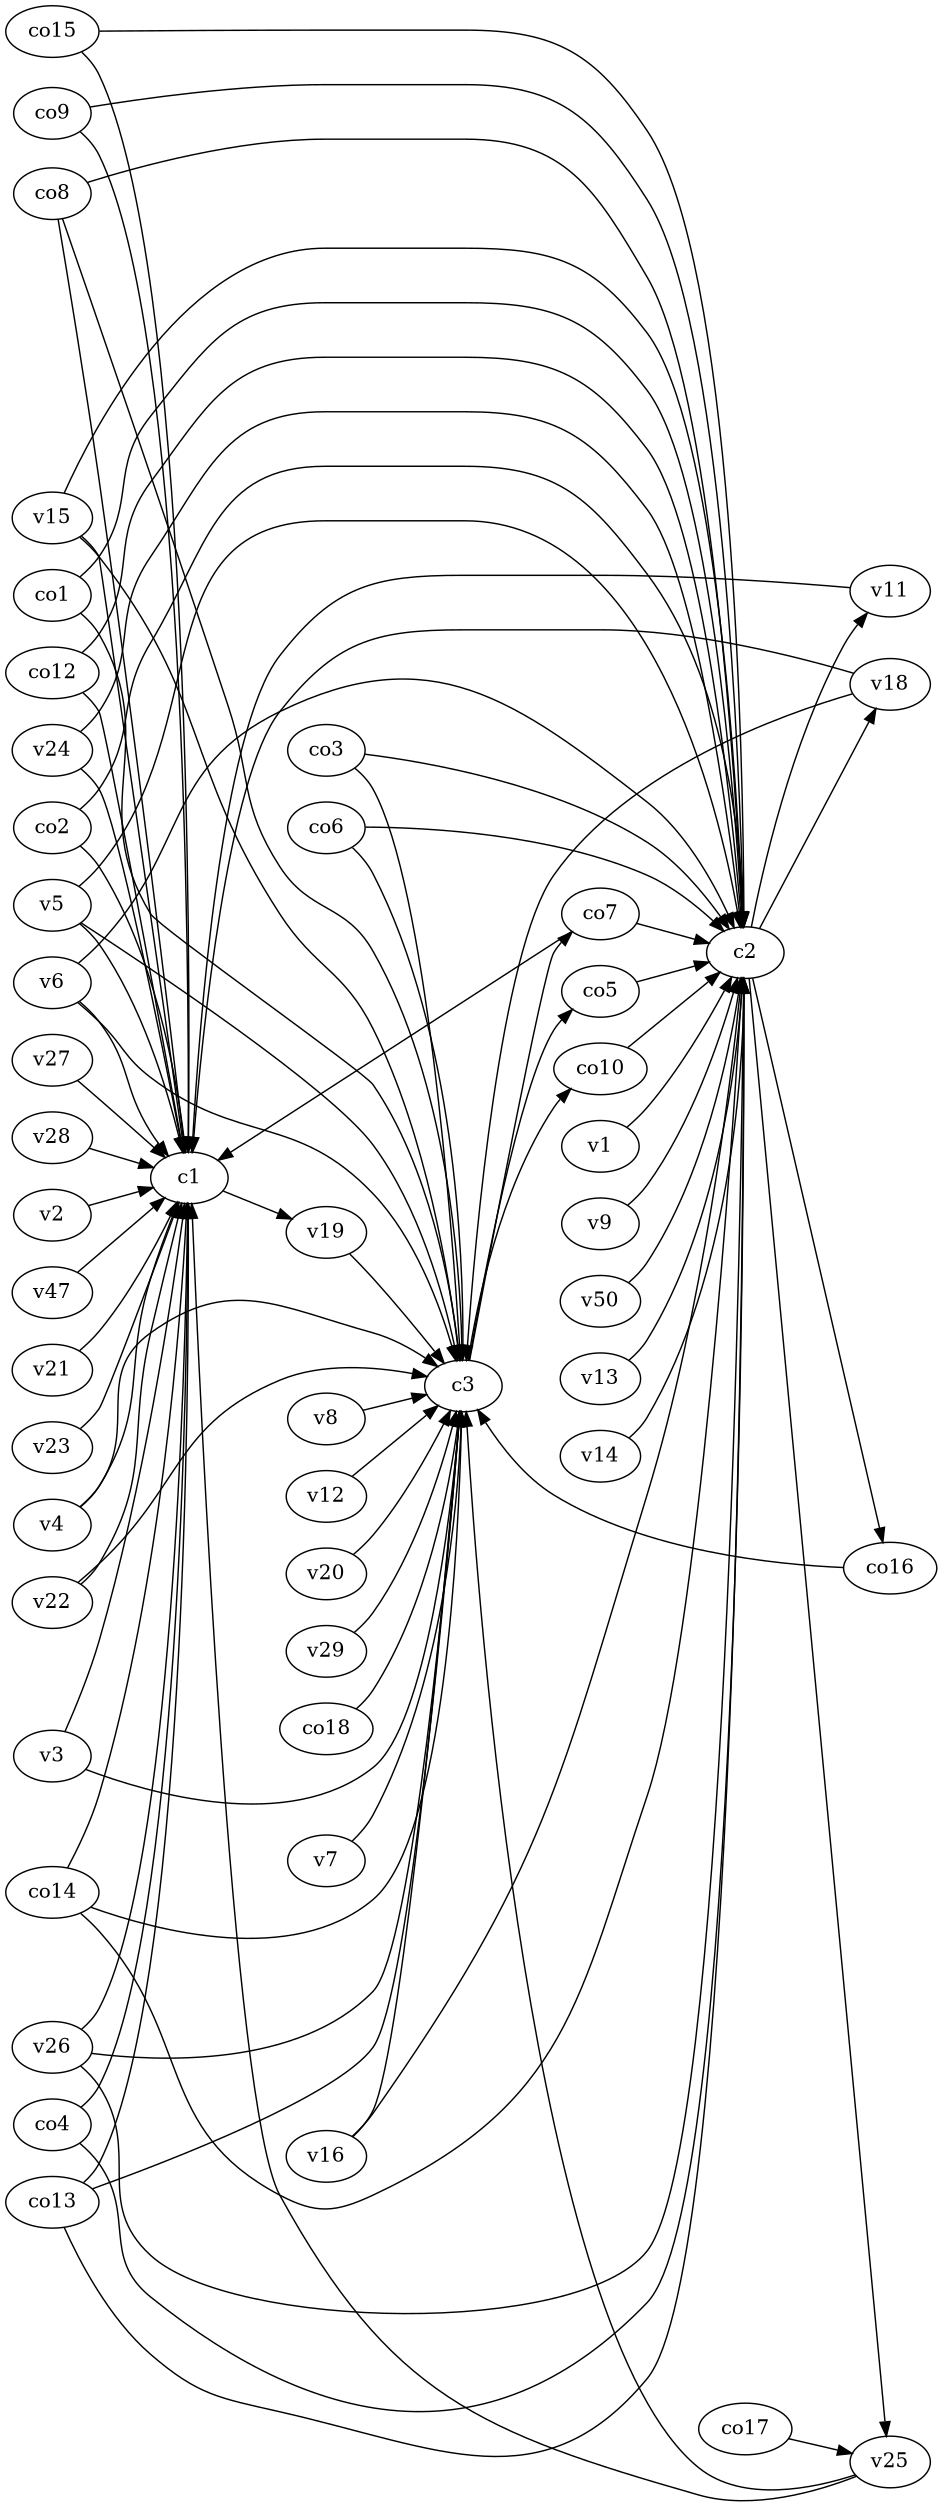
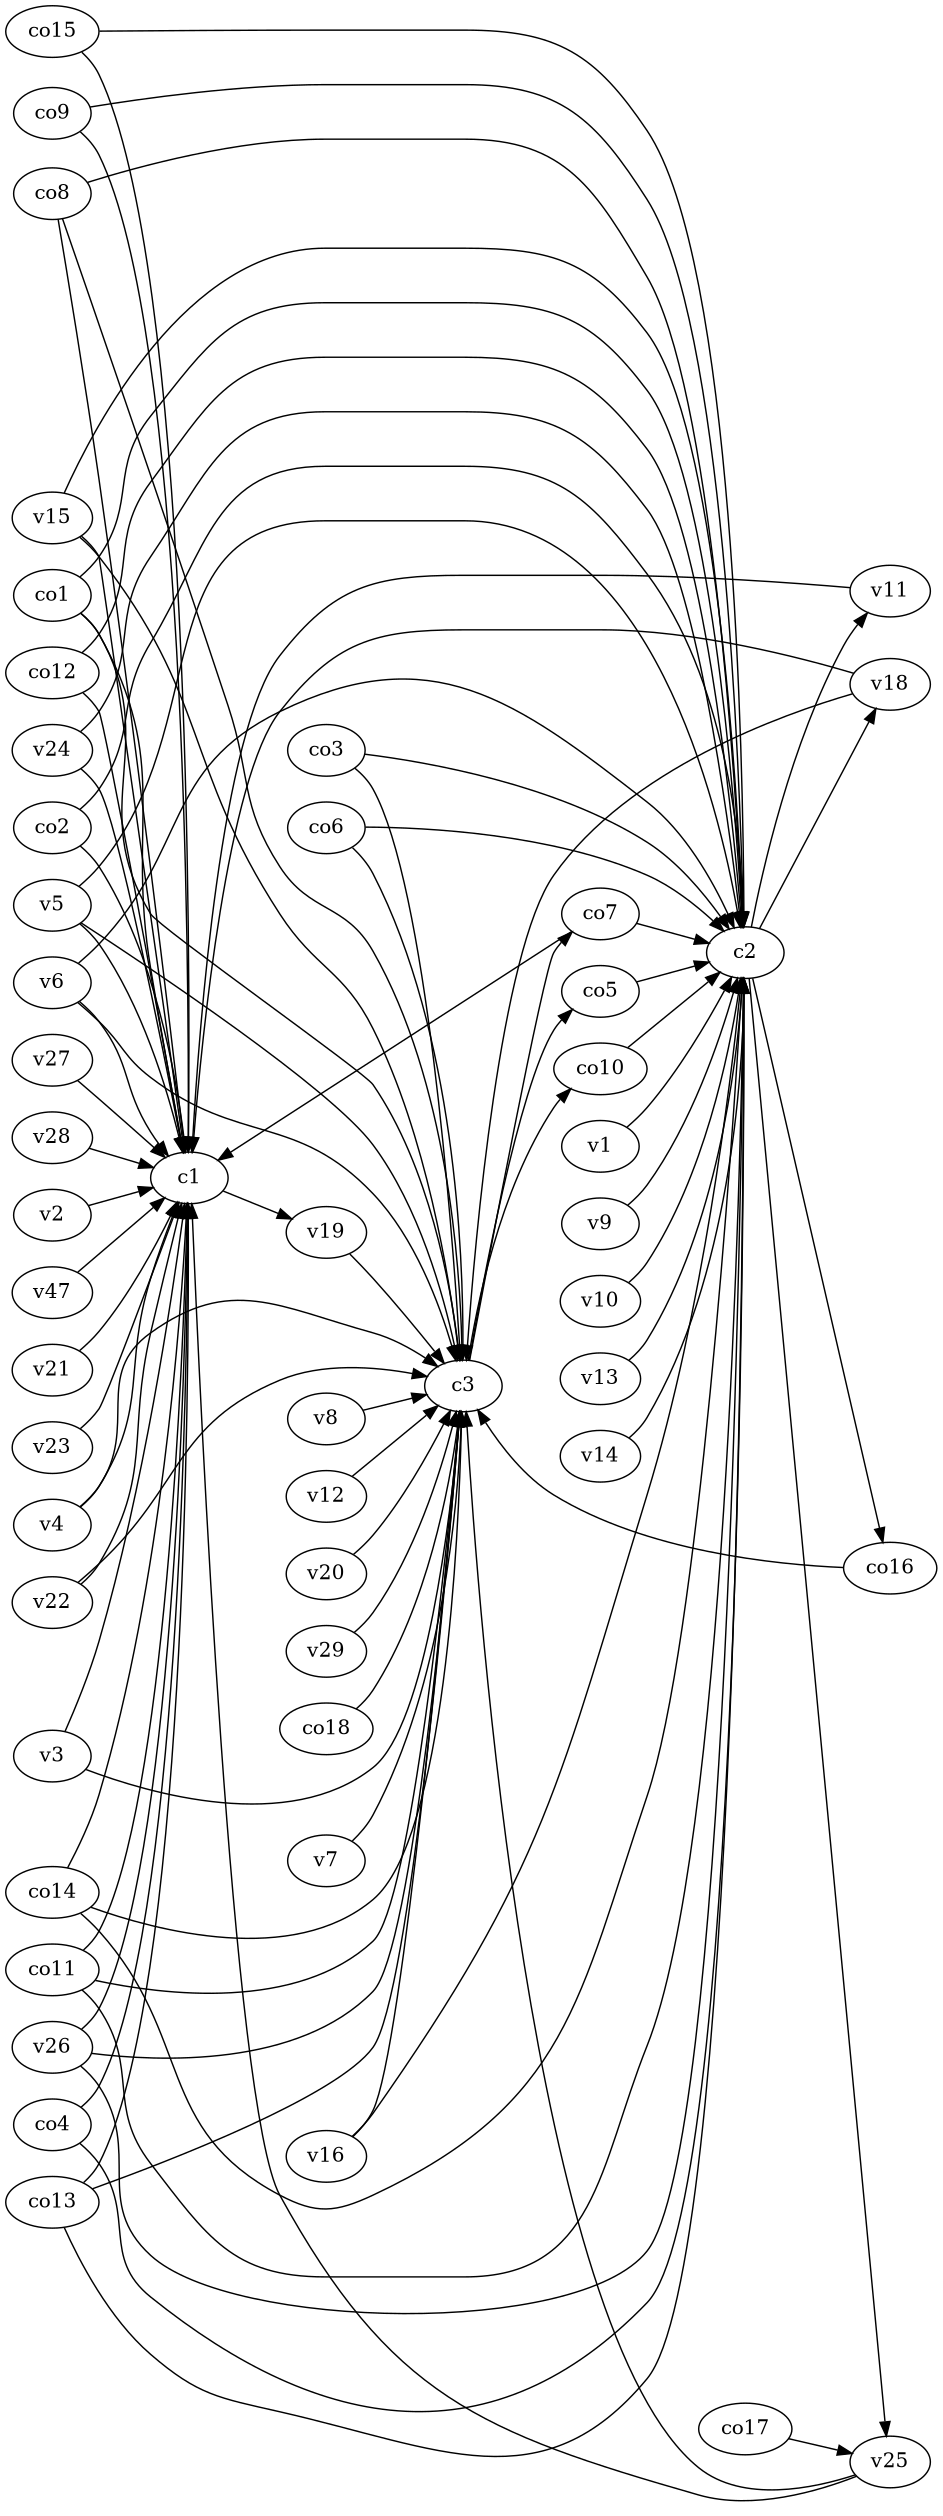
none -> (142, 870)
(600, 1301) -> (600, 1301)
none -> (52, 1970)
